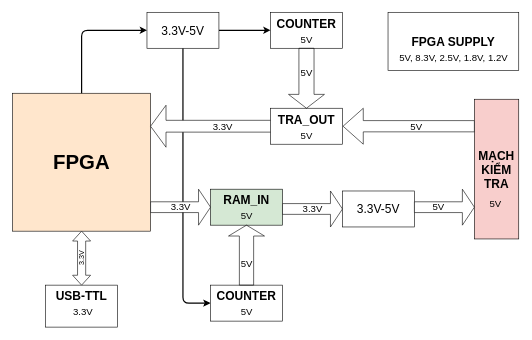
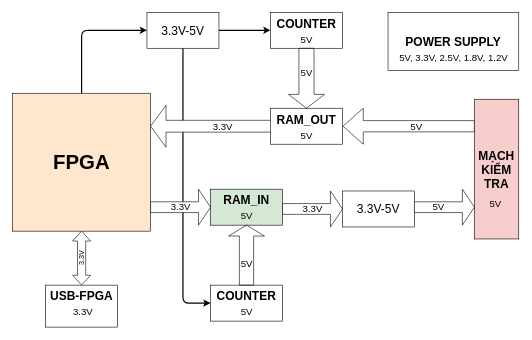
(453, 42) -> (453, 42)
(454, 58) -> (454, 58)
(306, 117) -> (306, 117)
(81, 297) -> (81, 297)
